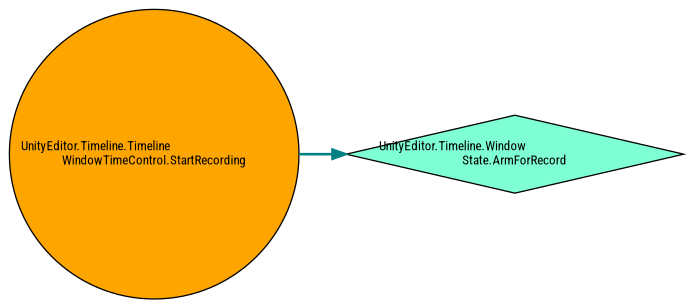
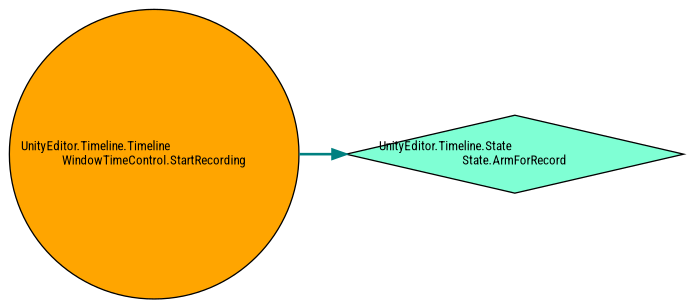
(515, 154) -> (515, 154)
